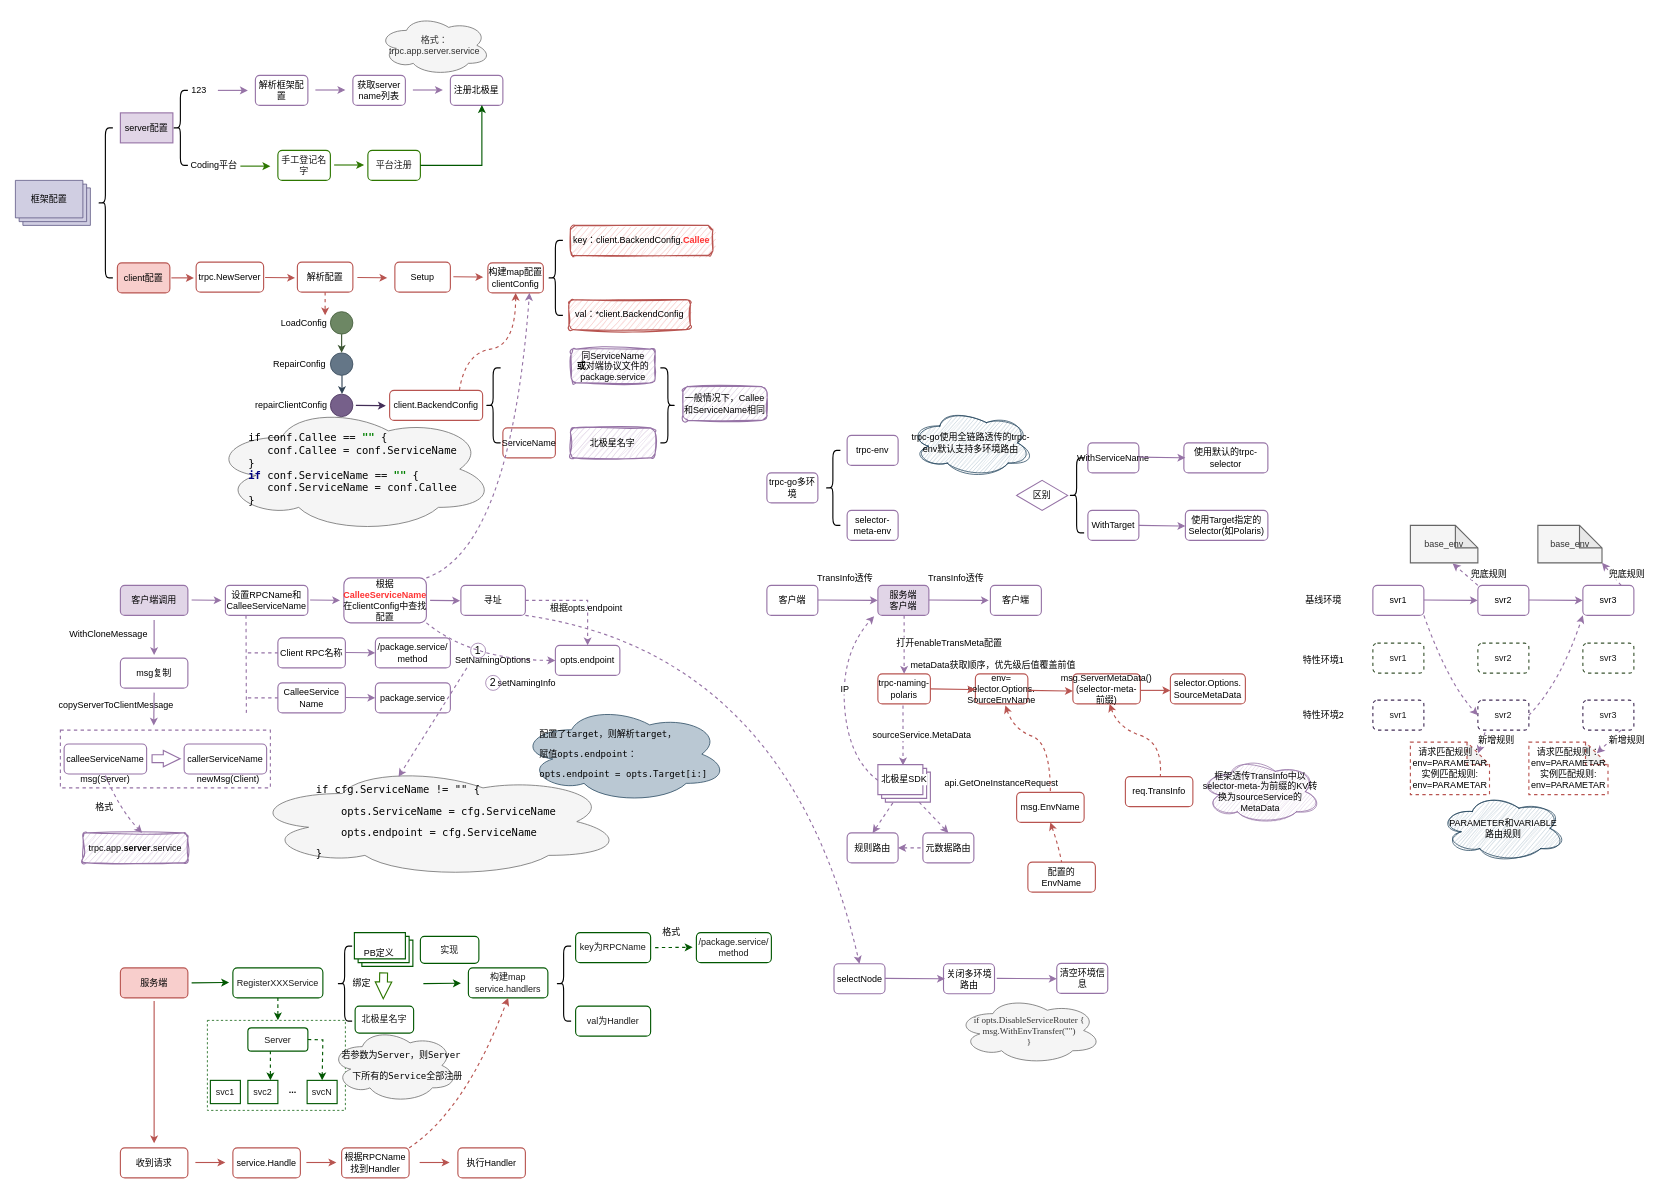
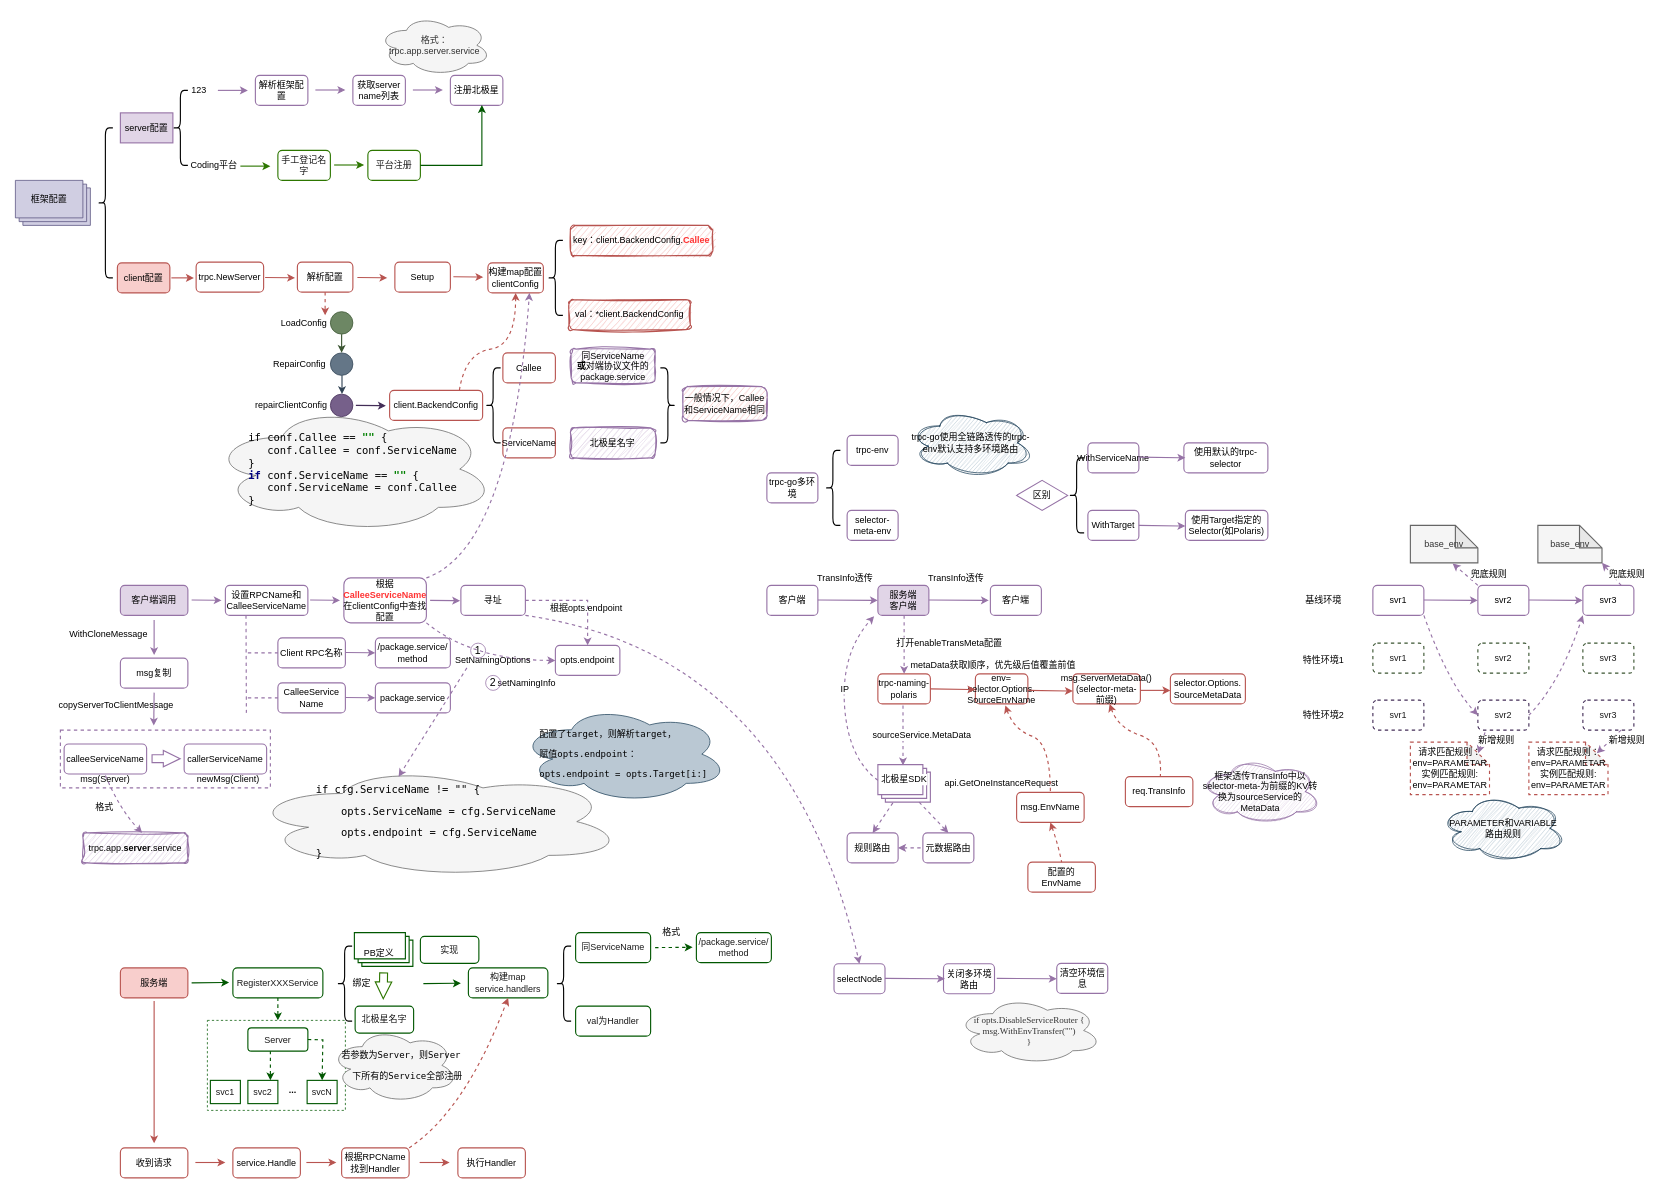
none -> (529, 368)
(725, 404) -> (725, 404)
(613, 948) -> (613, 948)
